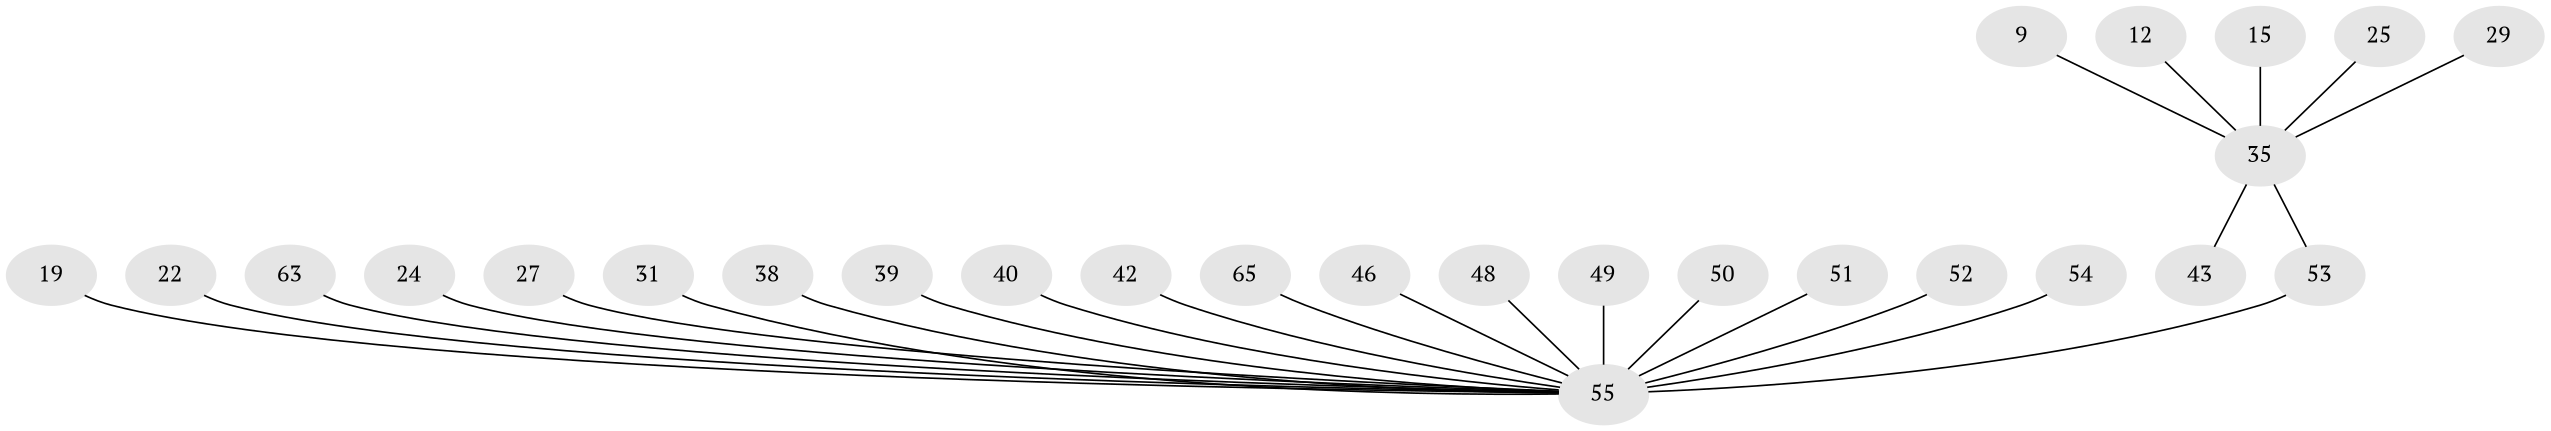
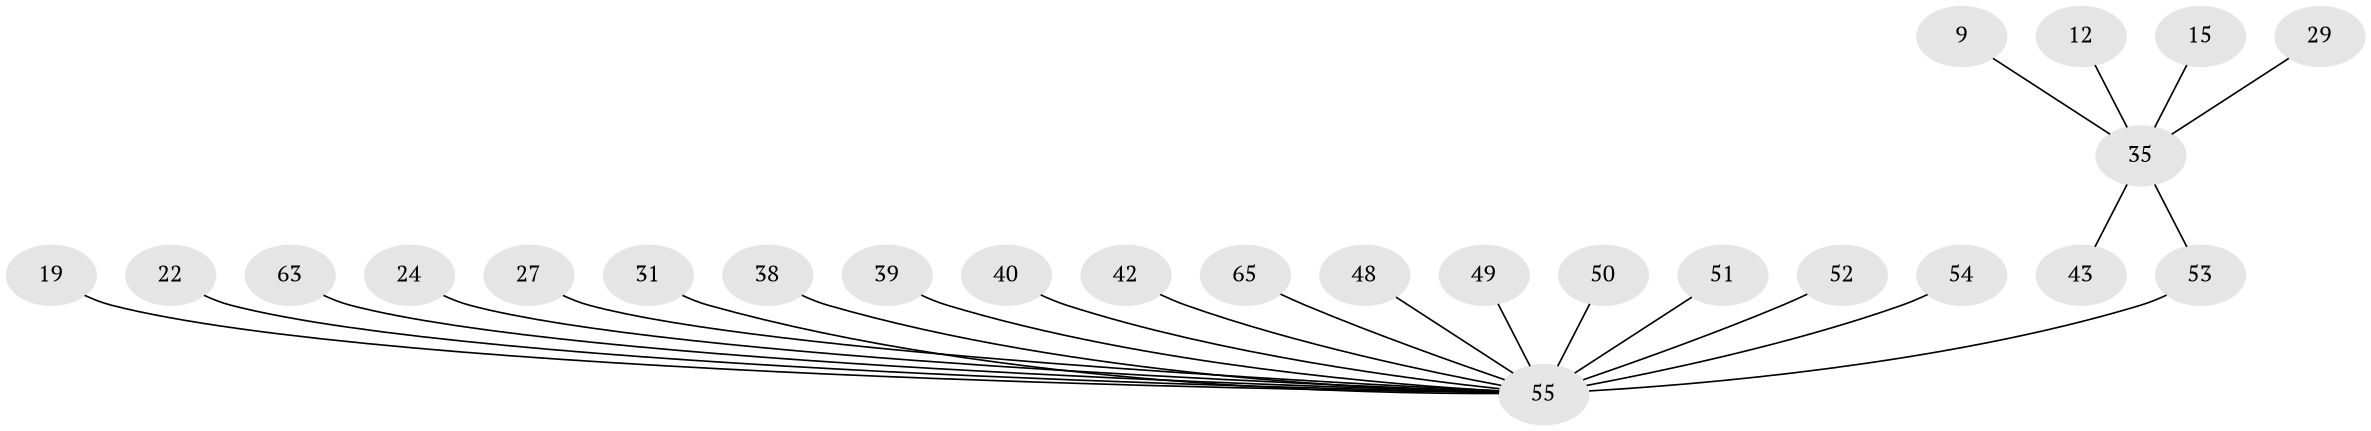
(2380, 36) -> none
(1365, 275) -> none
